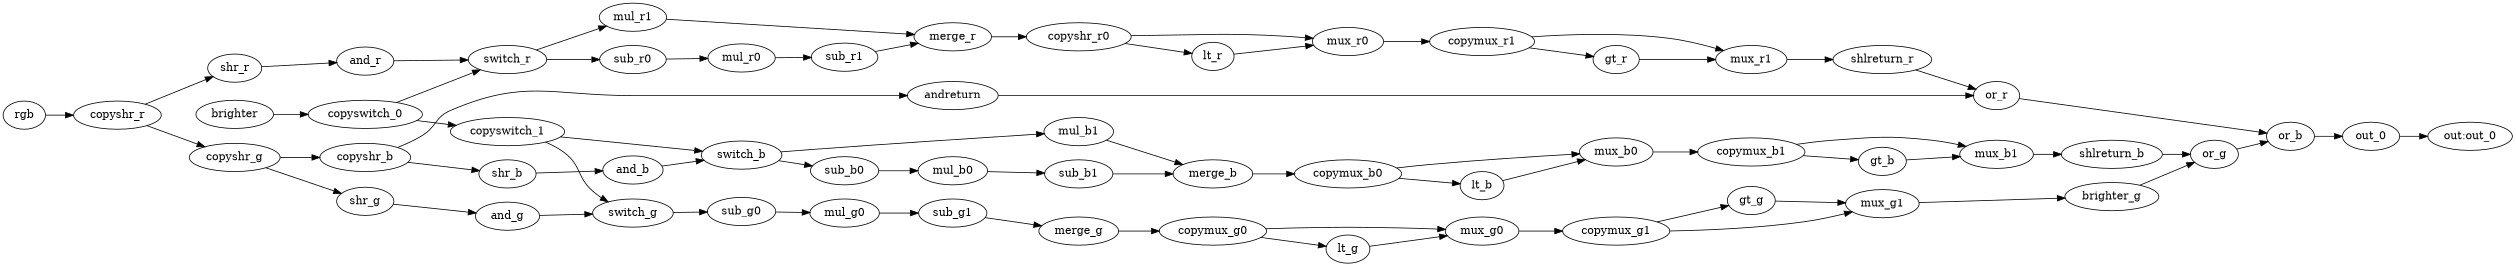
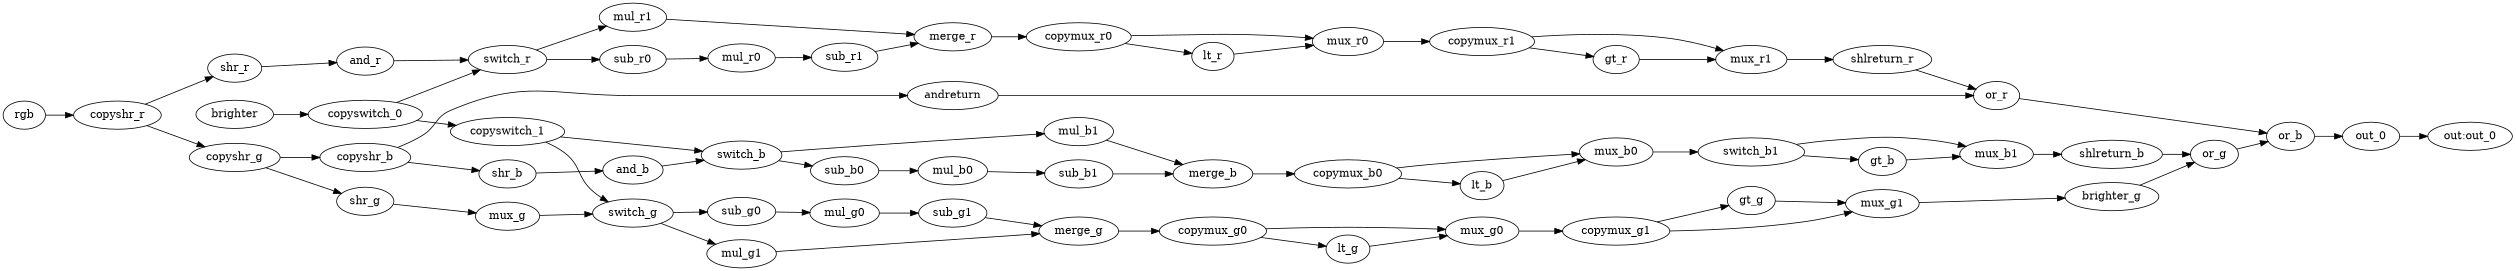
(1079, 37) -> (1079, 37)
(1751, 152) -> (1751, 152)
(507, 216) -> (507, 216)
none -> (742, 254)
